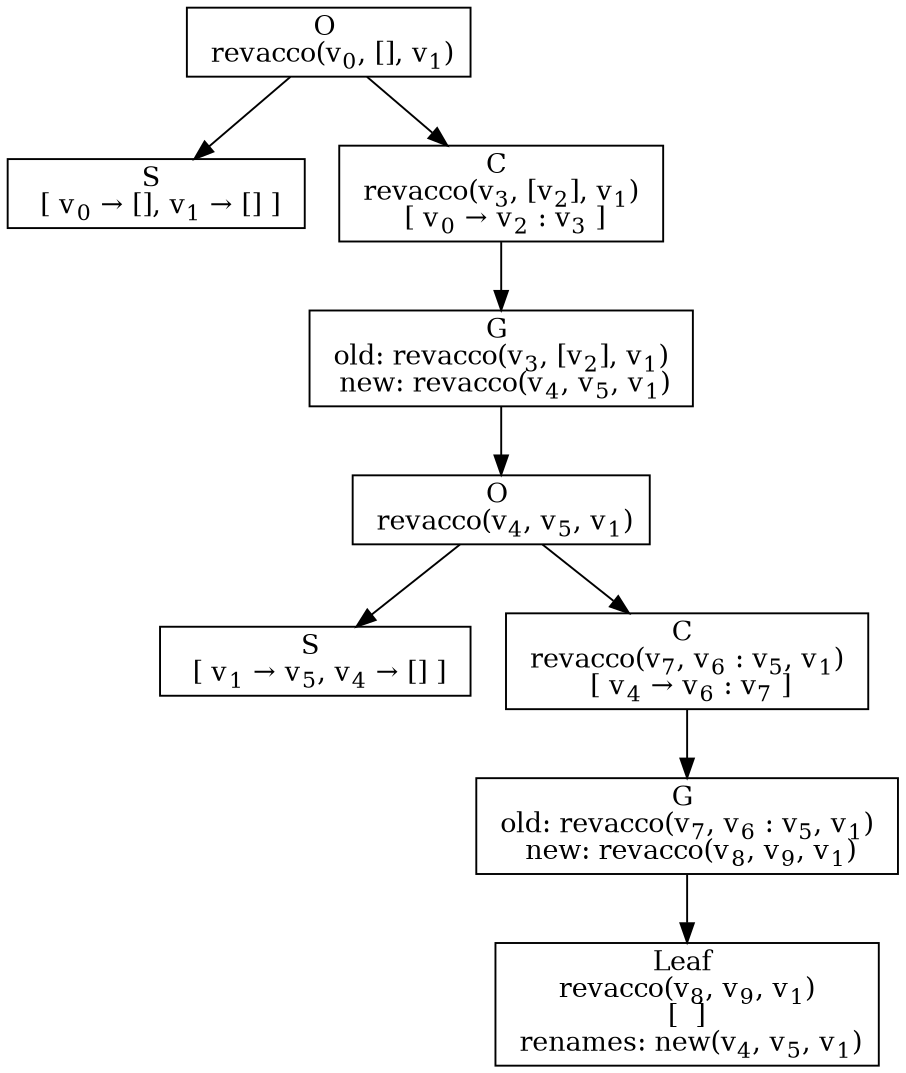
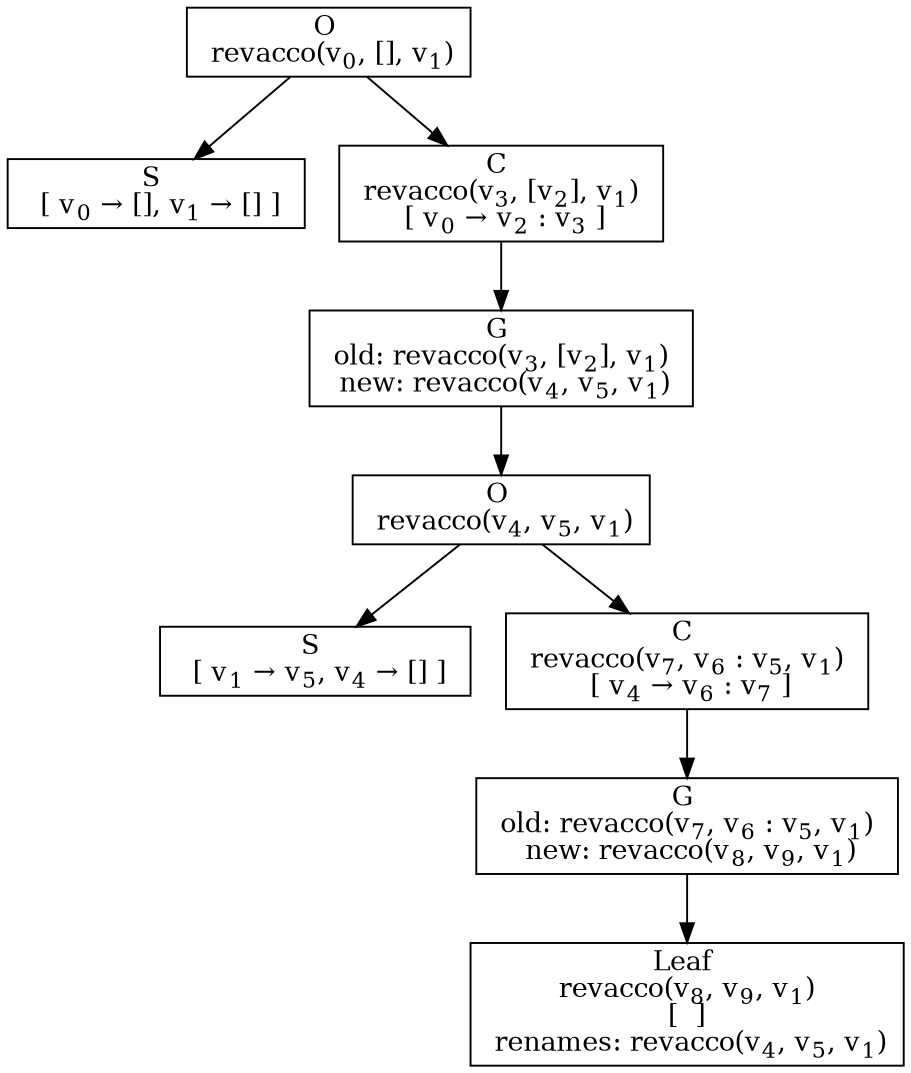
(624, 1043) -> (624, 1043)
